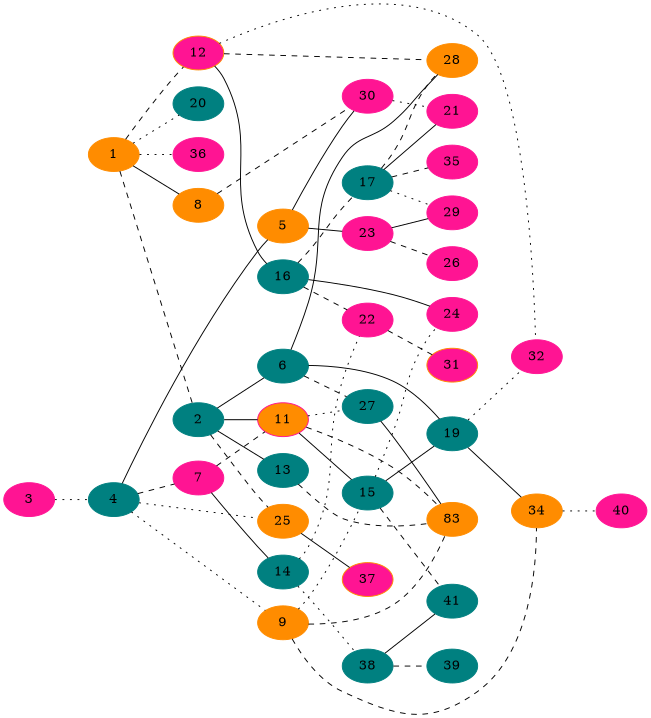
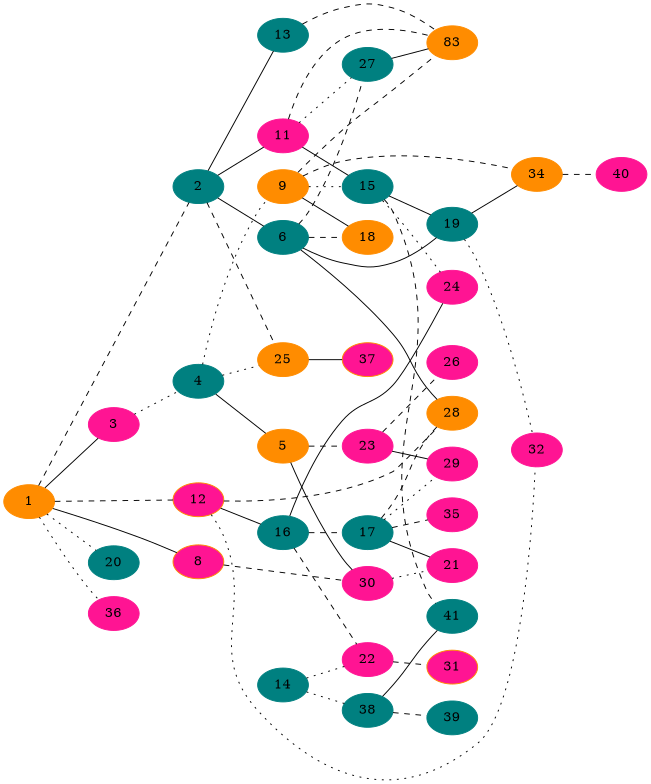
(198, 205) -> (198, 562)
(332, 230) -> (330, 446)
none -> (368, 237)
(283, 420) -> (283, 136)
none -> (72, 463)
(198, 478) -> none
(579, 511) -> (579, 174)
